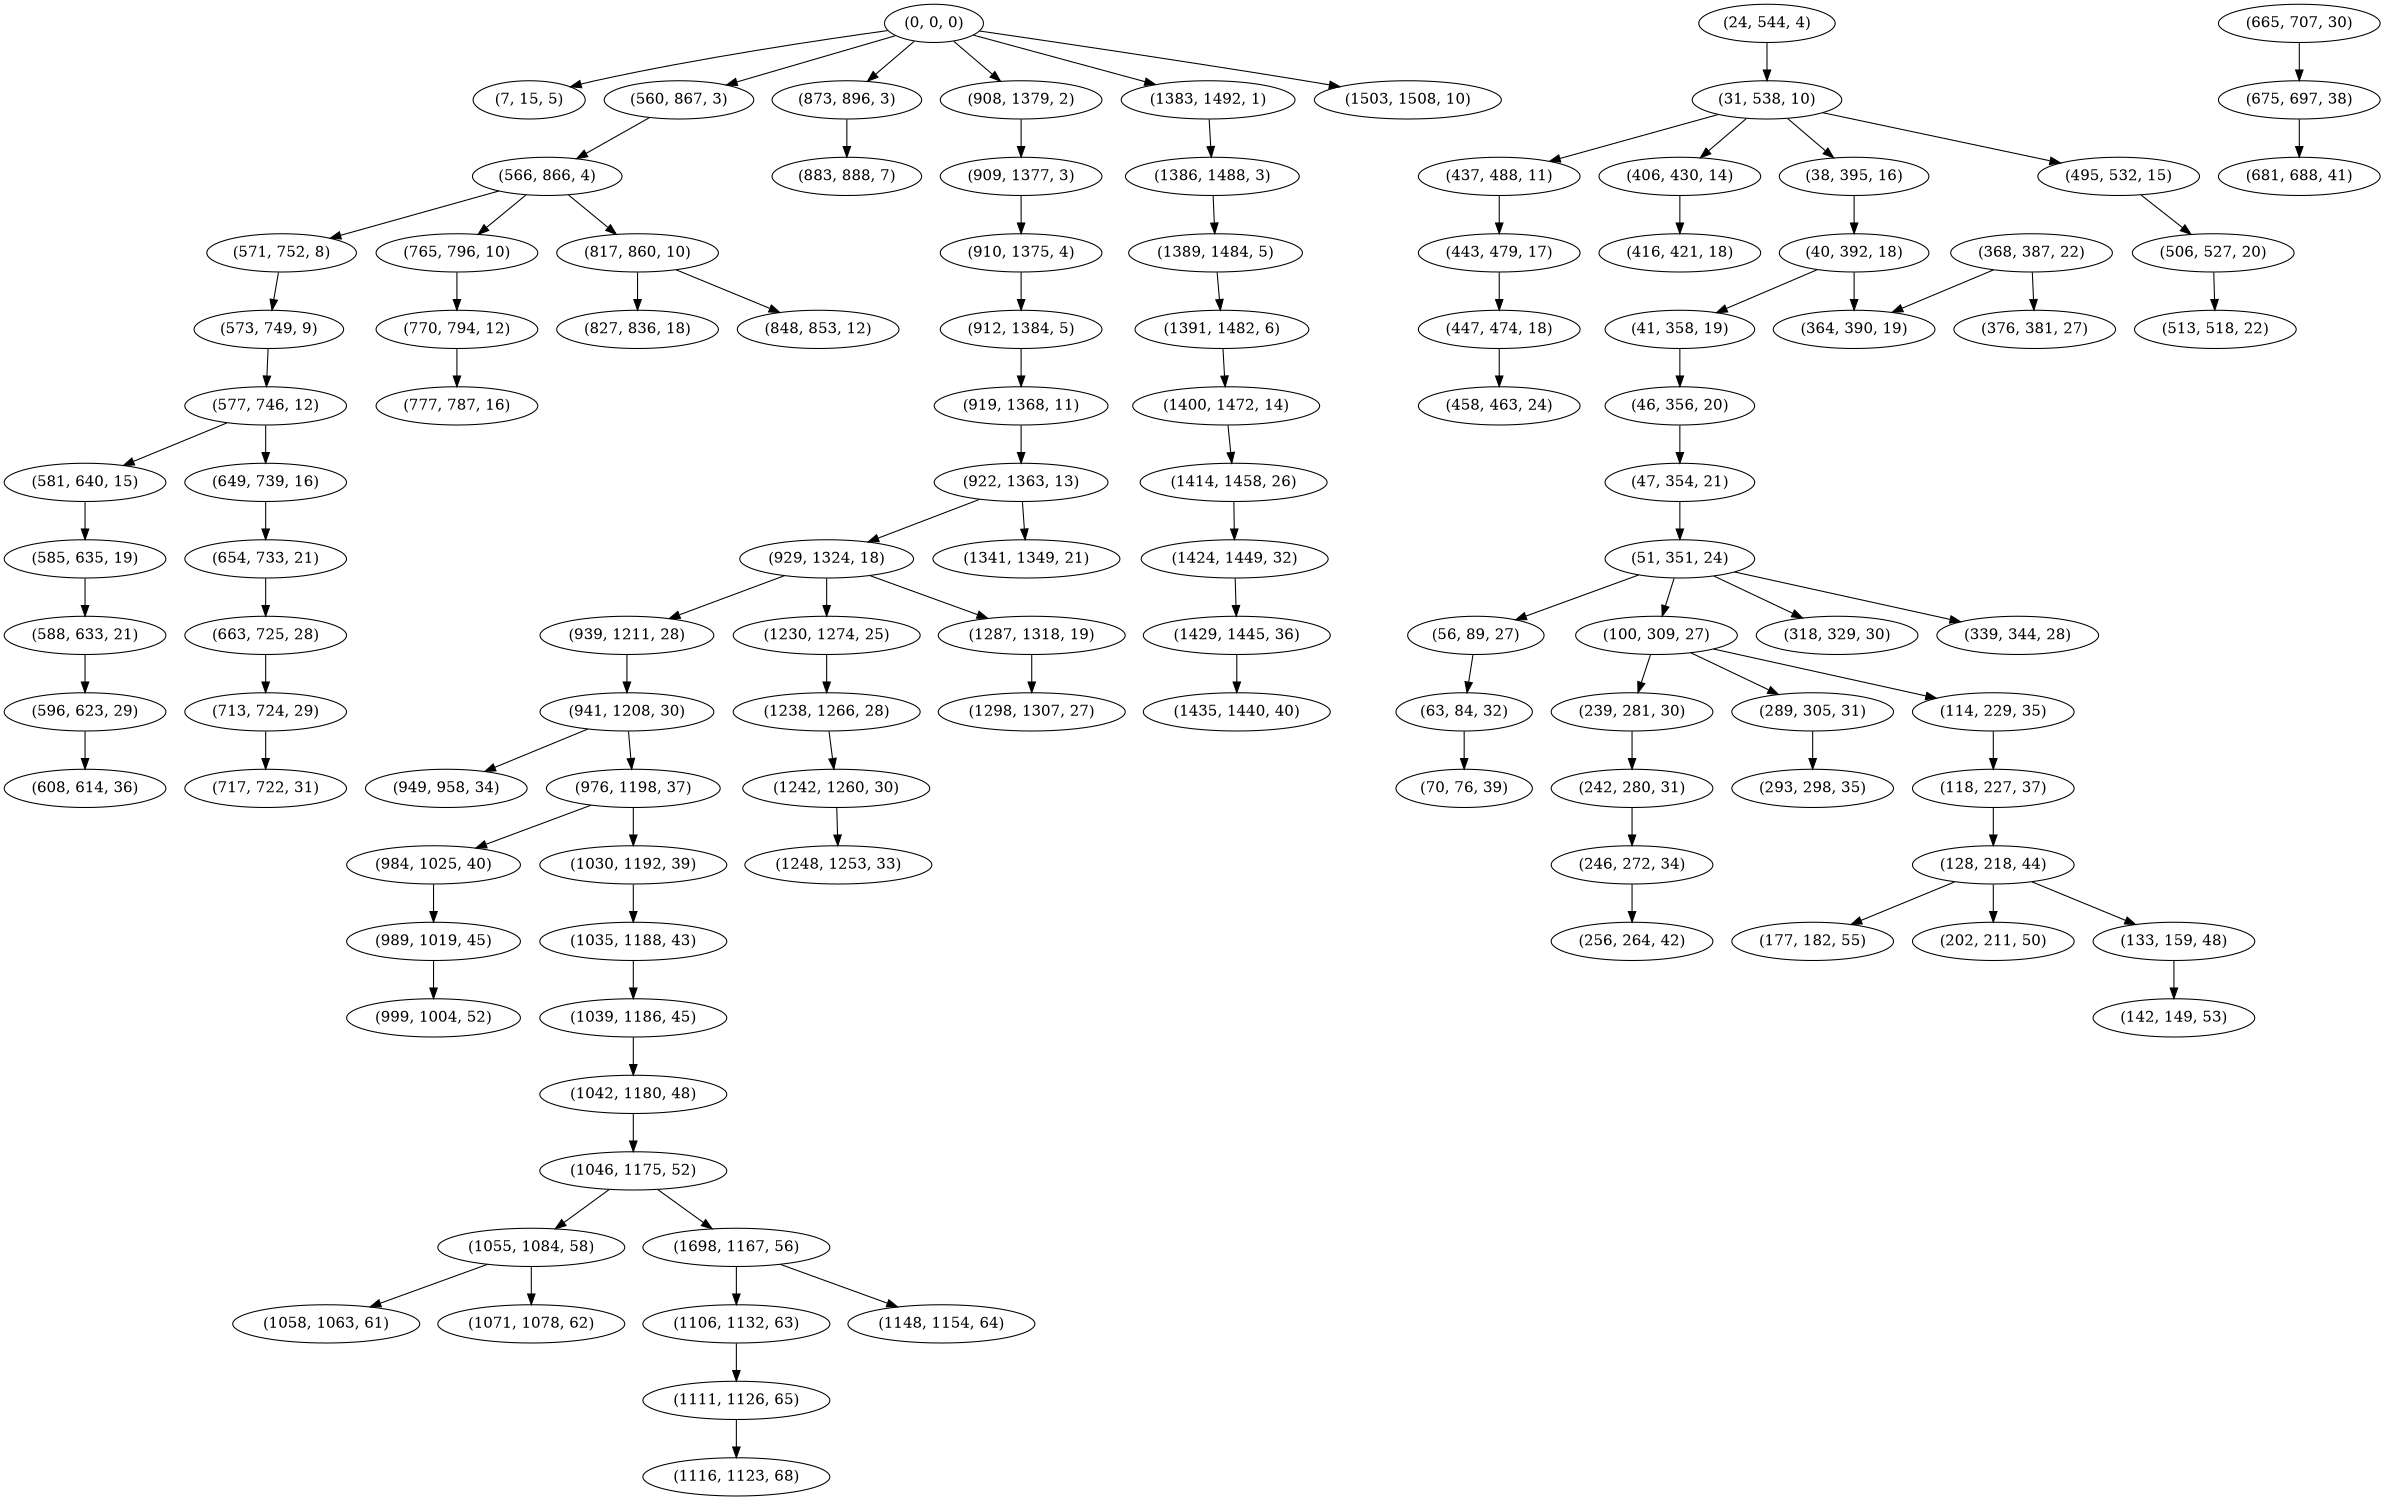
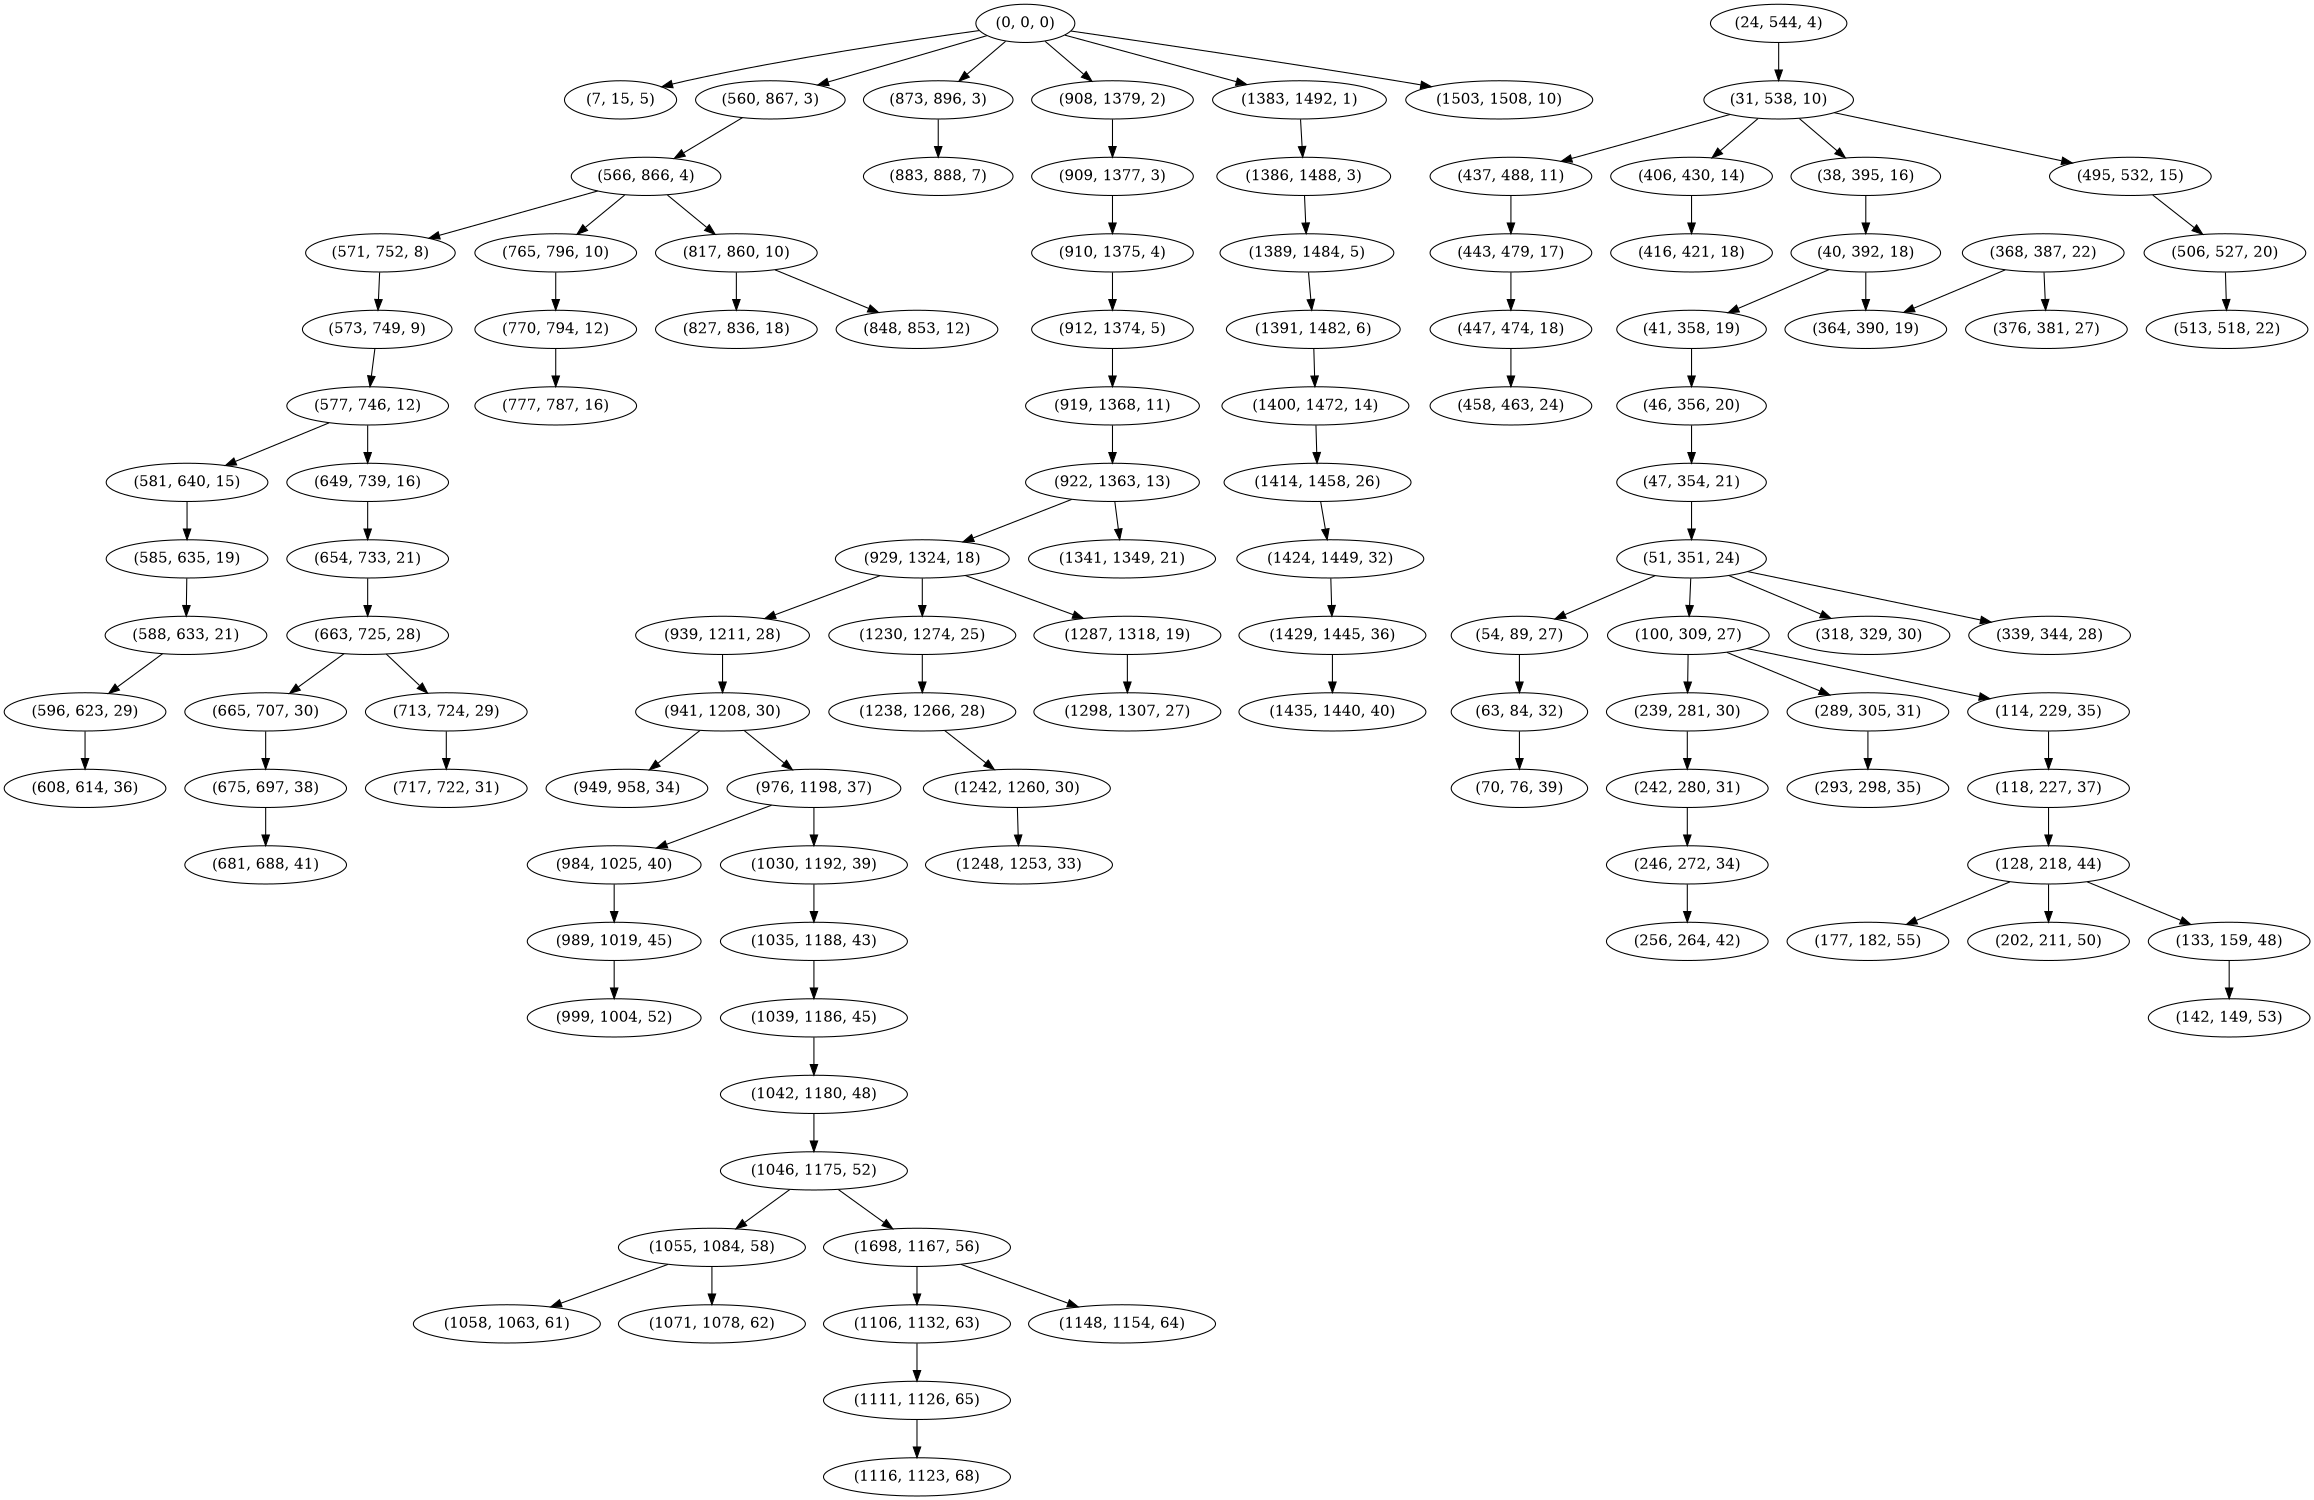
(1021, 329) -> (1112, 329)
(1476, 635) -> (1519, 635)
none -> (321, 670)
